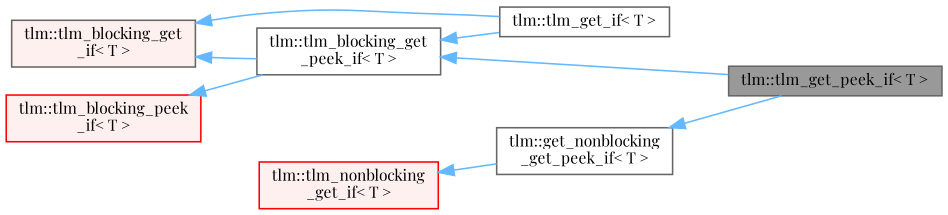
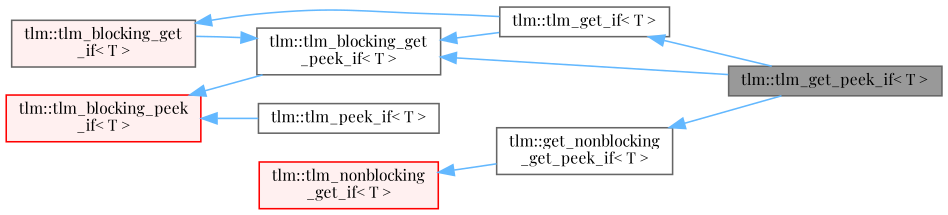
none -> (718, 53)
(234, 58) -> (218, 37)
none -> (349, 118)
